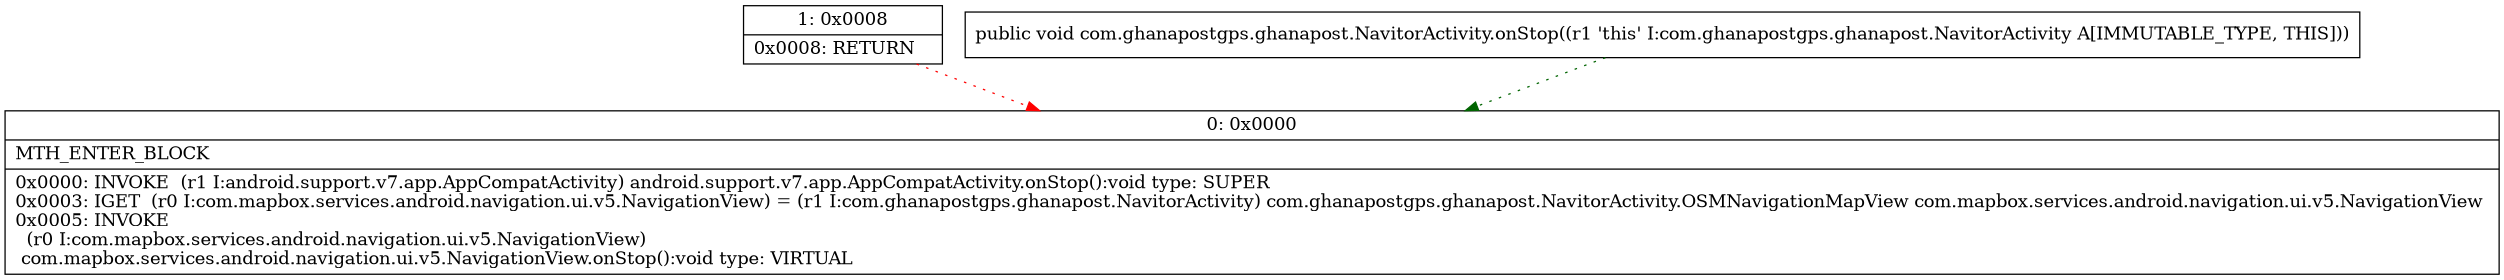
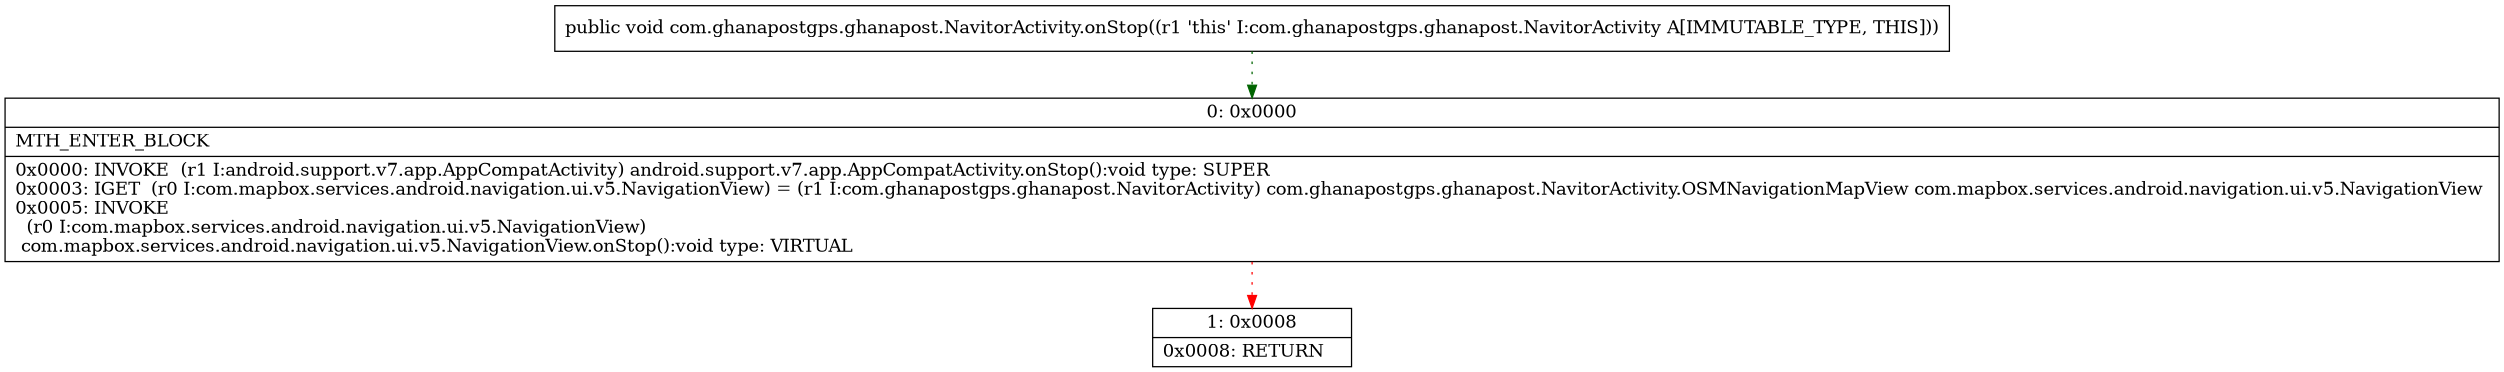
(972, 85) -> (1252, 279)
